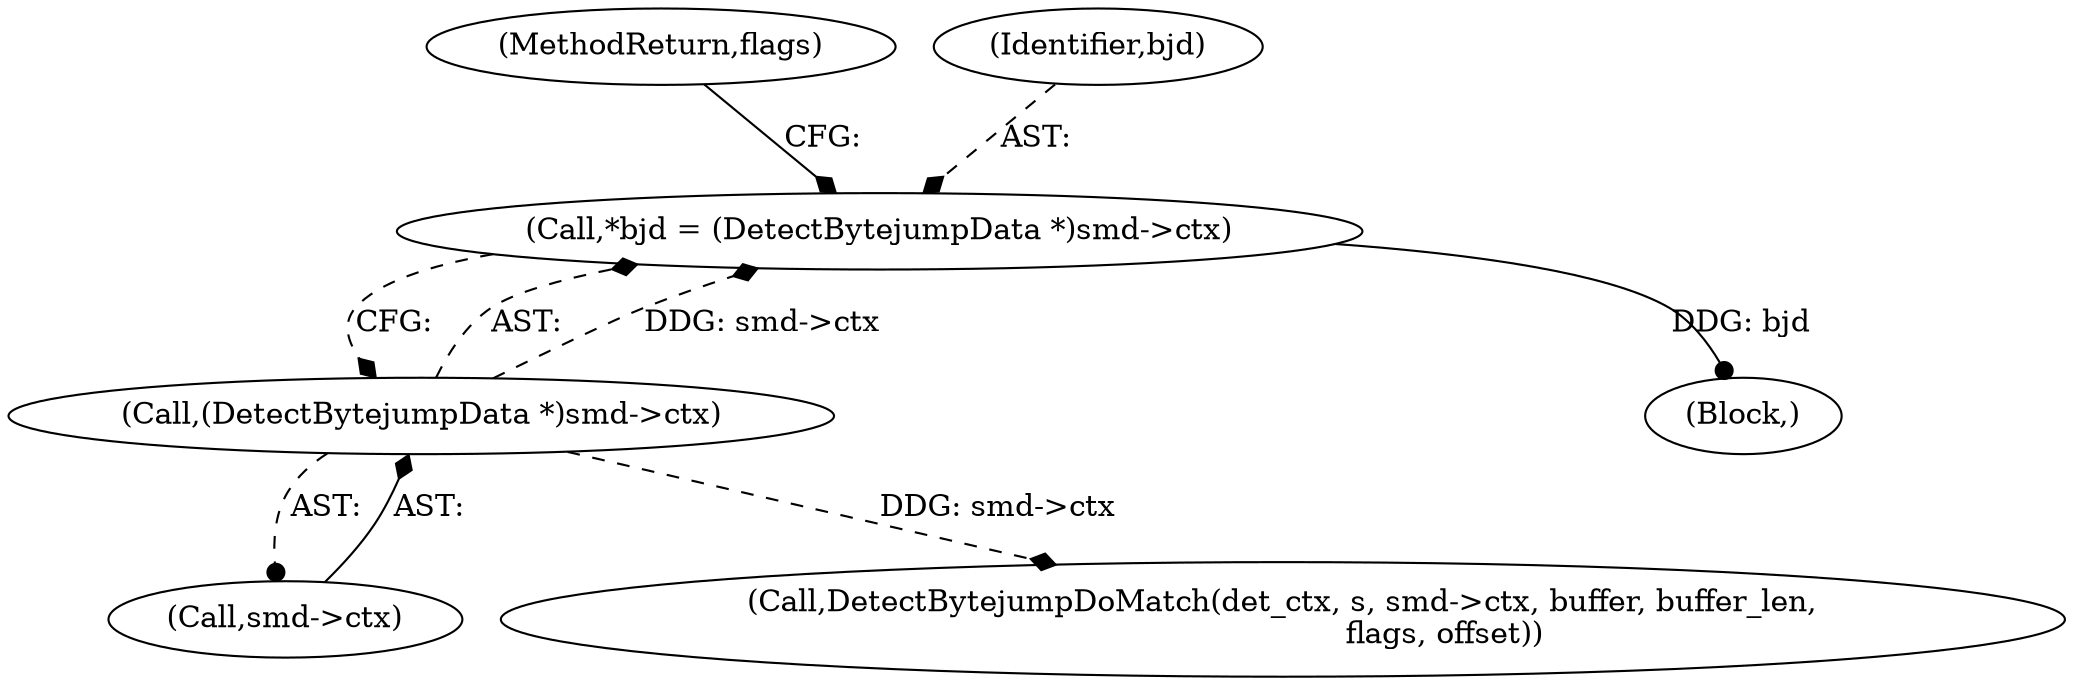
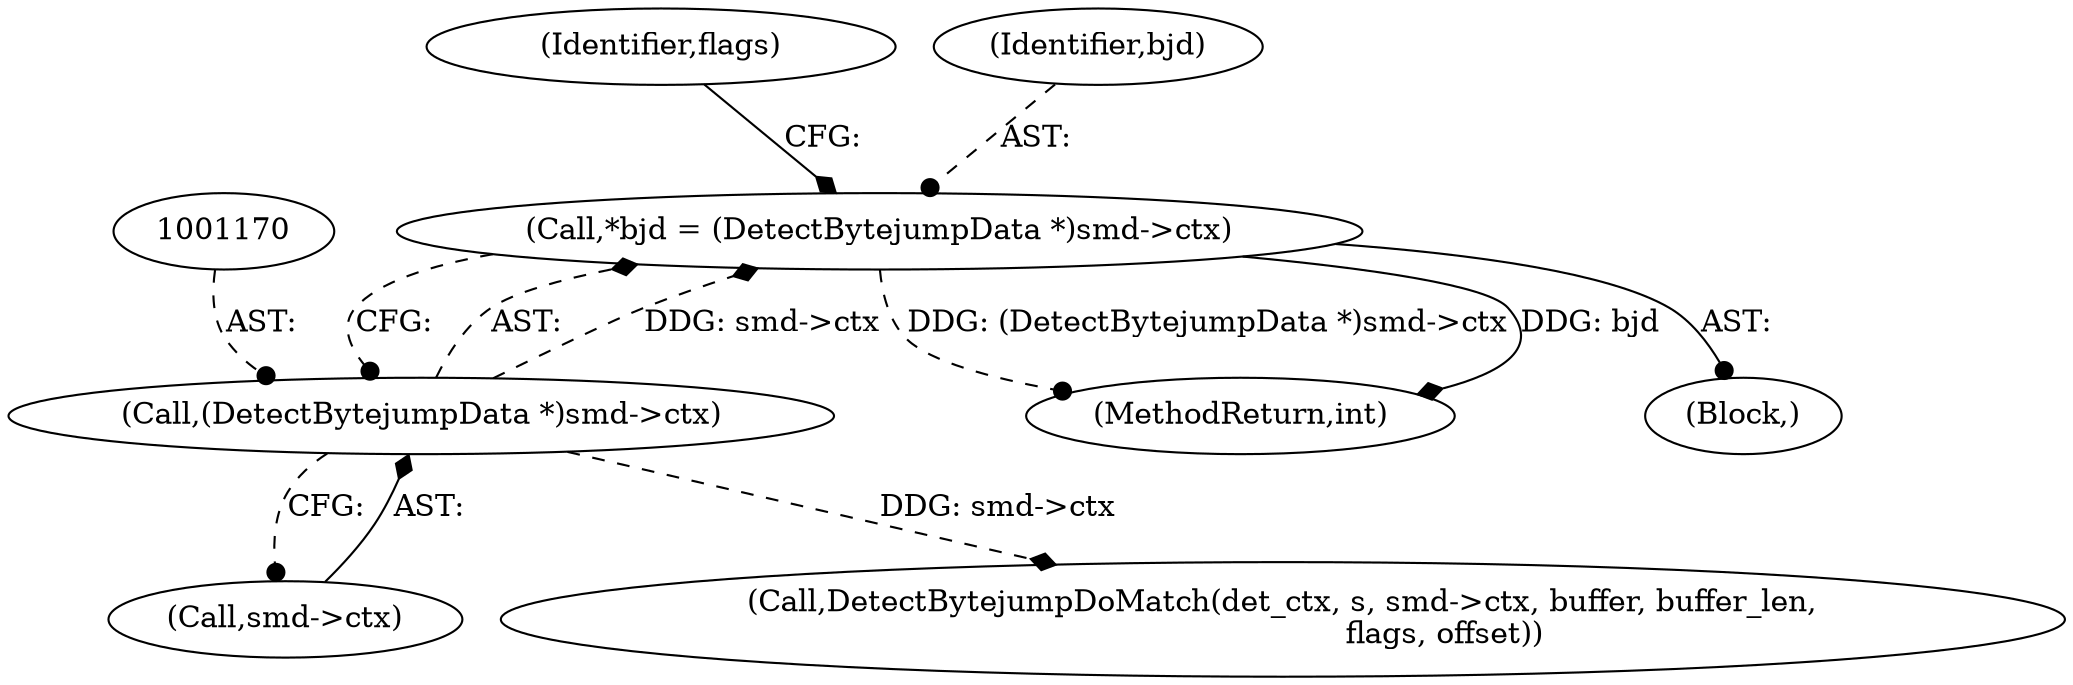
(661, 47) -> (661, 47)
(996, 133) -> (996, 133)
none -> (224, 231)
(391, 283) -> (391, 283)
(1741, 324) -> (1741, 324)
none -> (1240, 416)
(331, 508) -> (331, 508)
